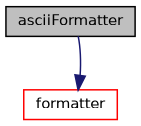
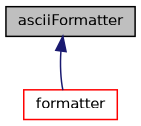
(80, 56) -> (61, 71)
